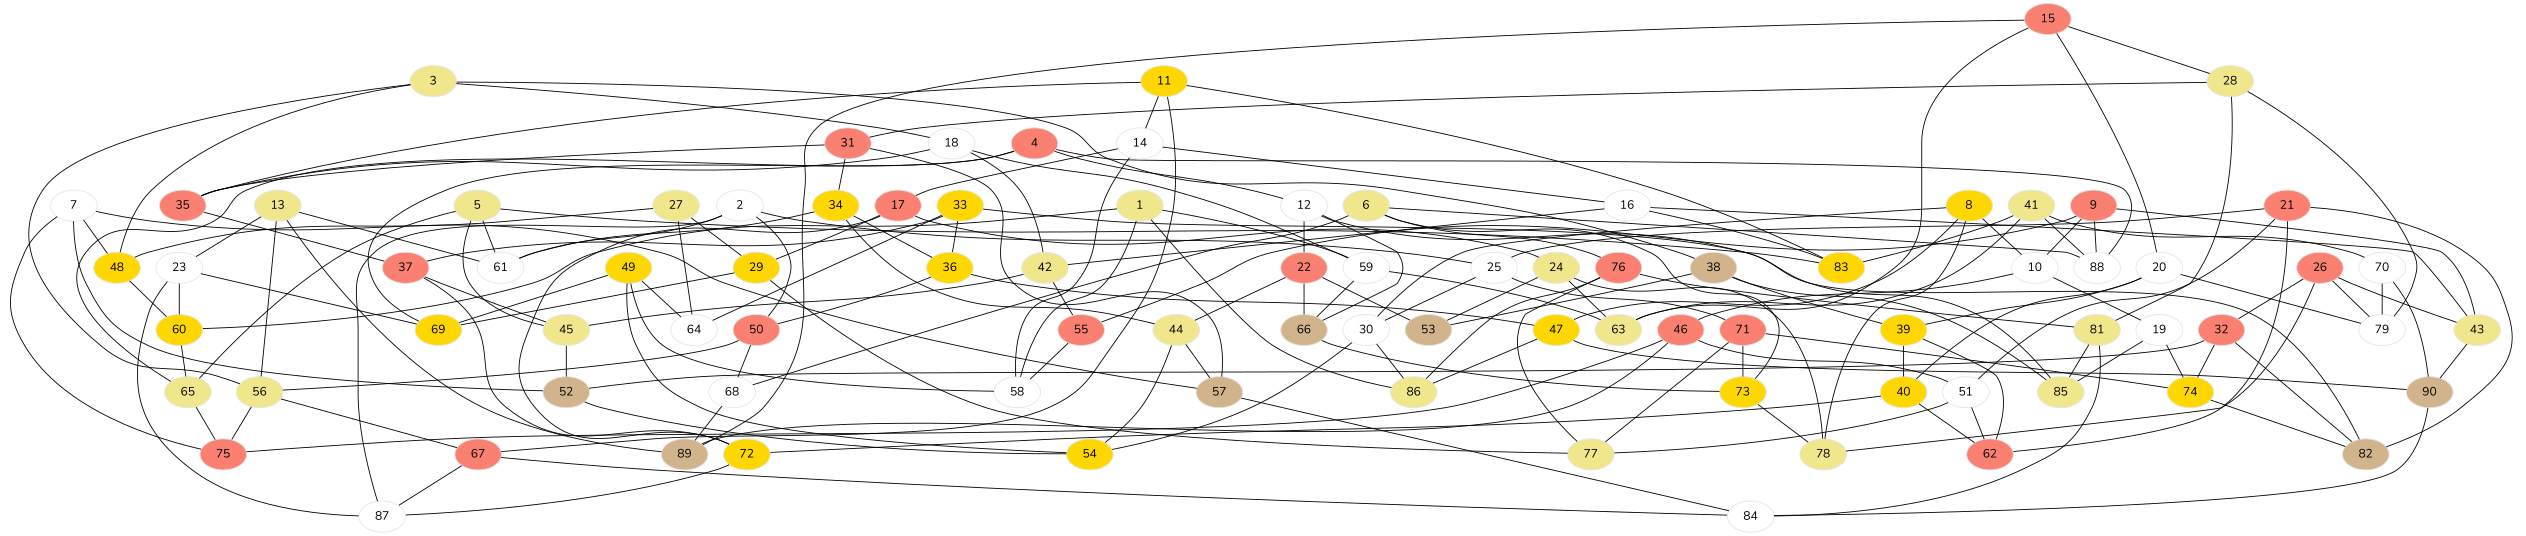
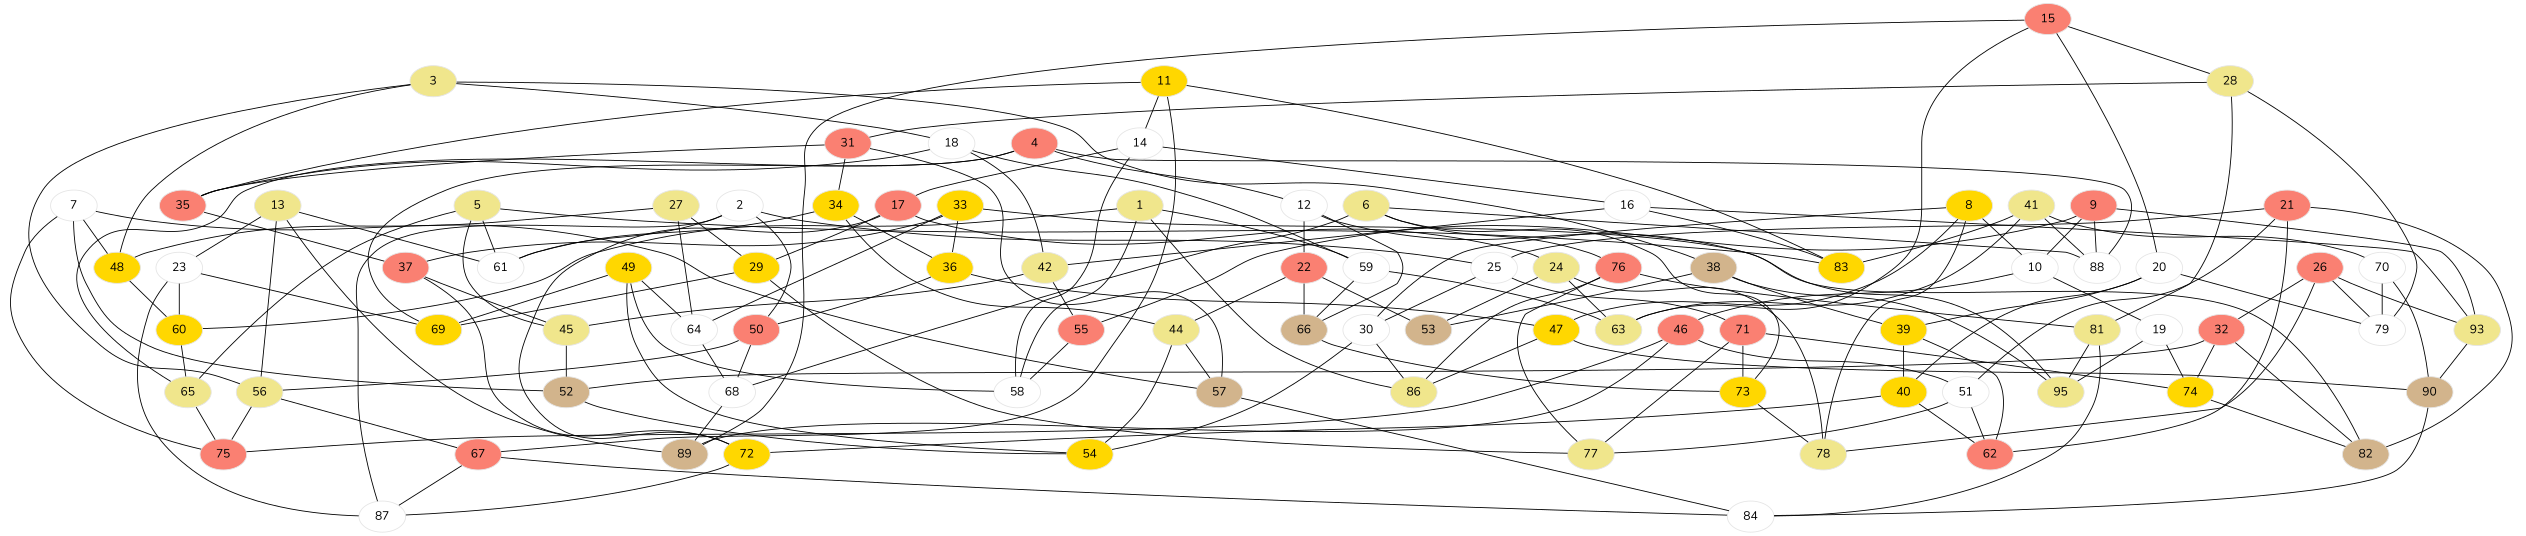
(2477, 330) -> (2477, 330)
none -> (712, 359)
(2061, 392) -> (2061, 392)
